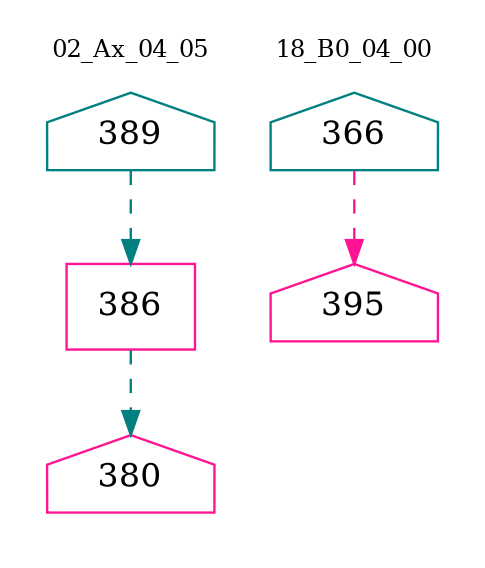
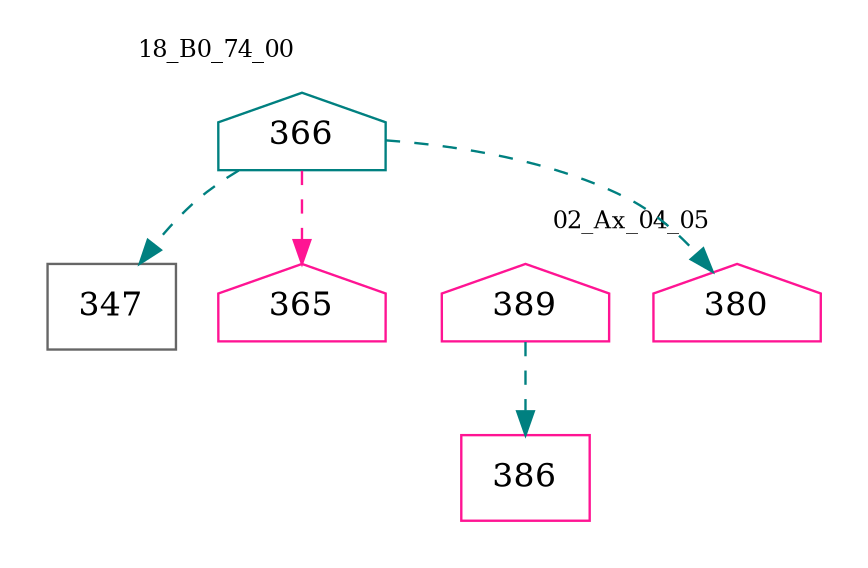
(354, 51) -> (216, 51)
(131, 136) -> (525, 307)
none -> (112, 307)
(354, 307) -> (302, 307)
(131, 381) -> (553, 169)
